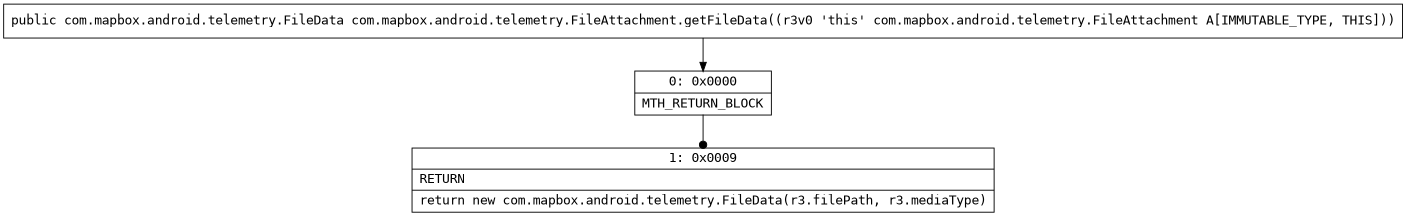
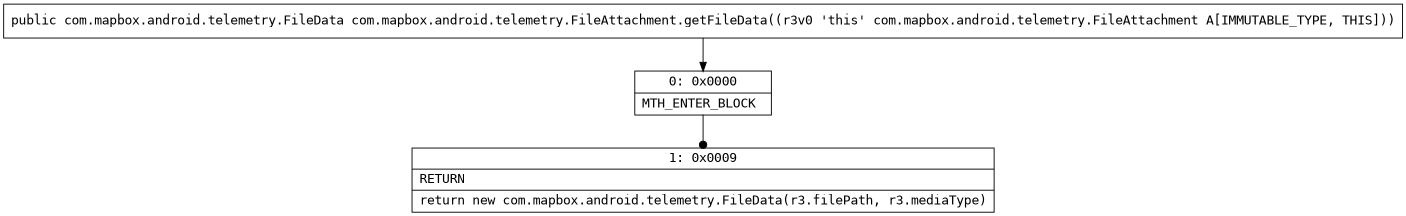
(703, 104) -> (699, 104)
